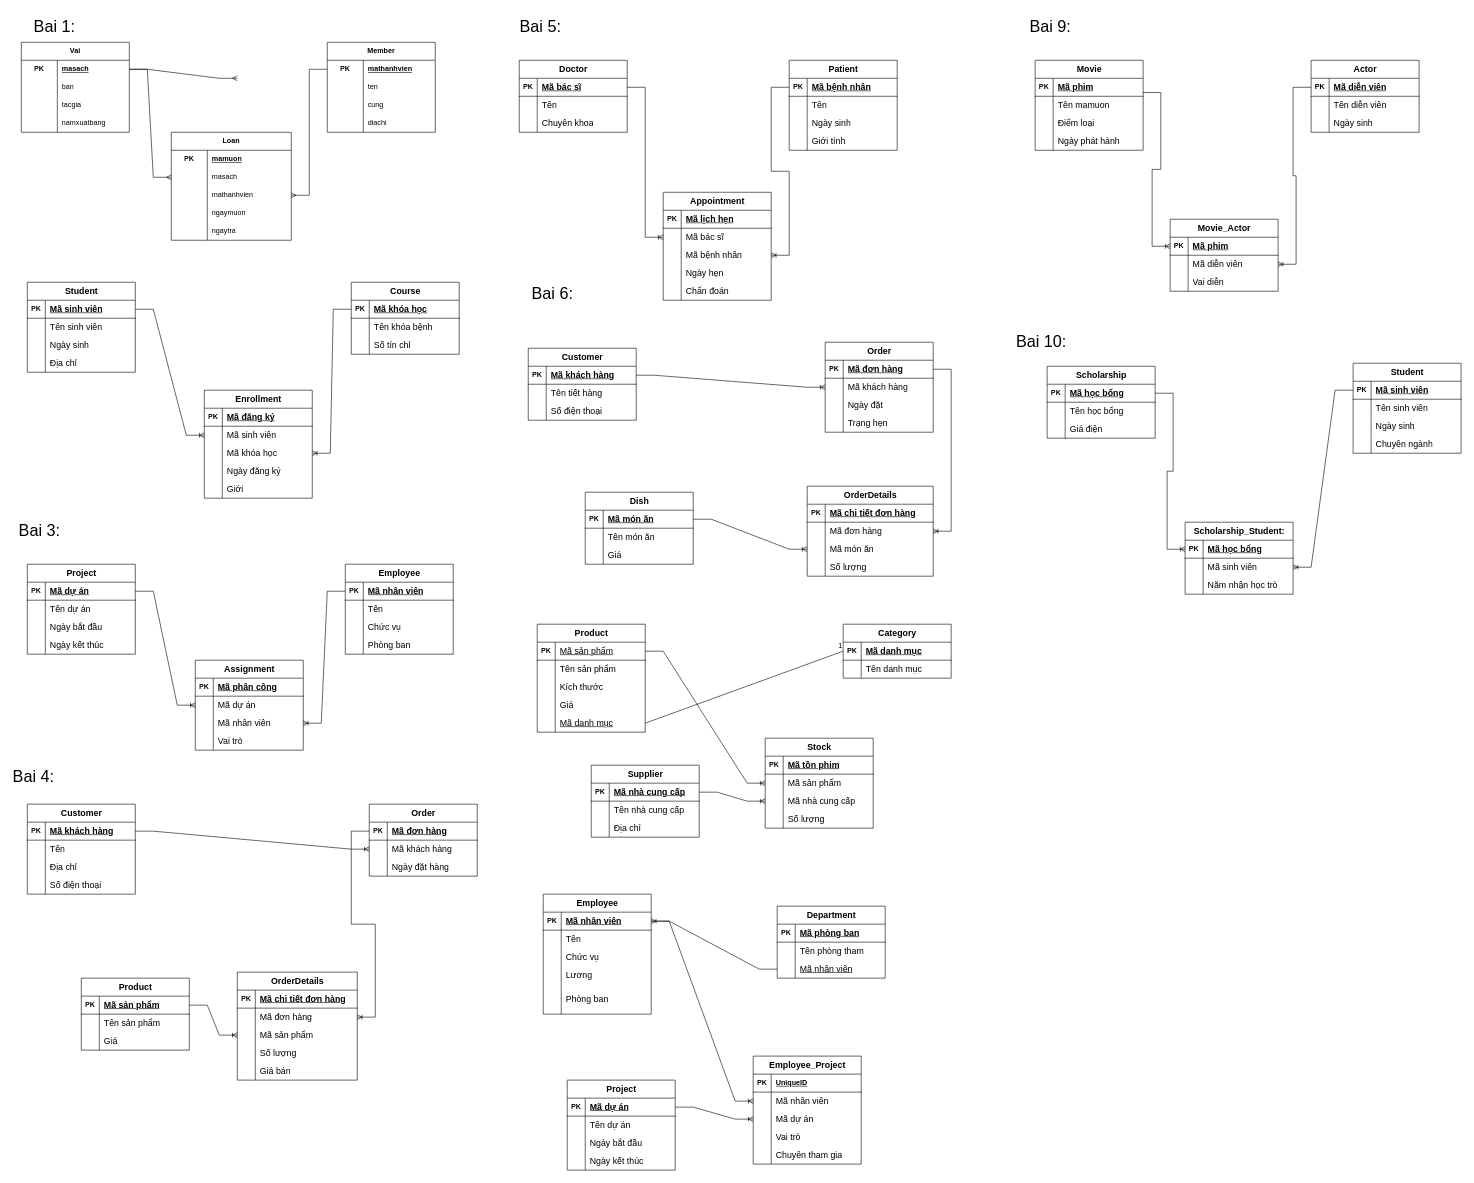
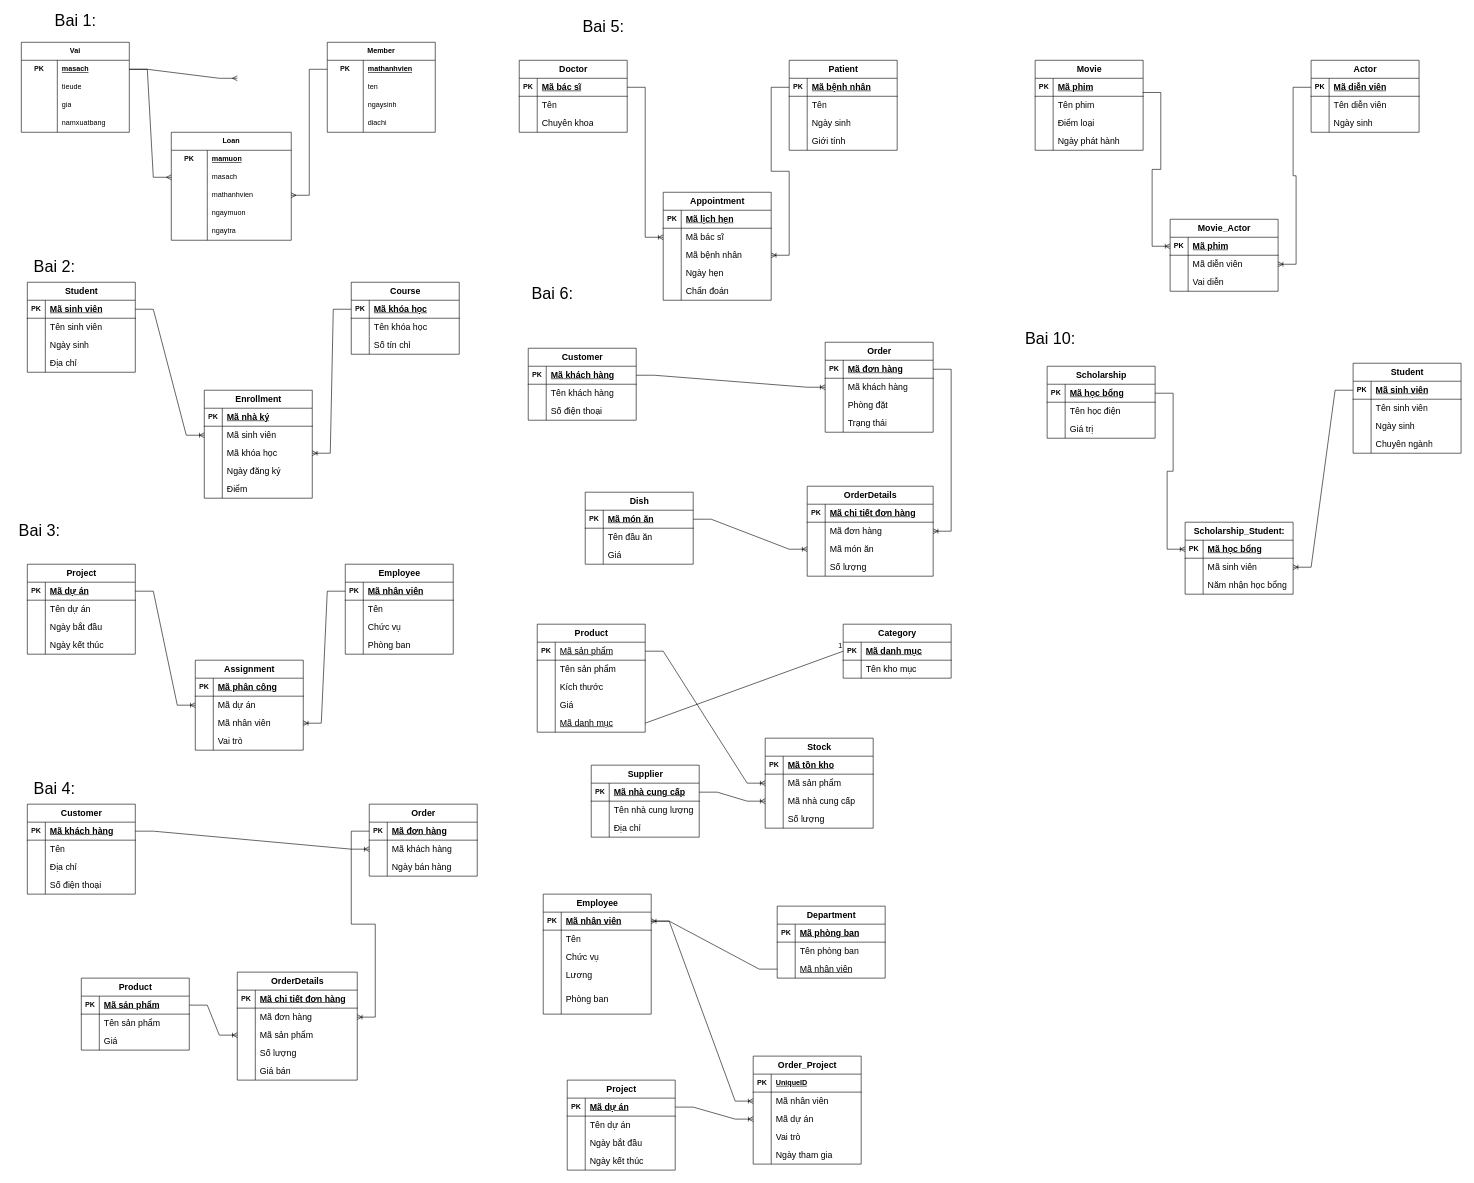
(54, 27) -> (75, 21)
(540, 27) -> (603, 27)
(1050, 27) -> none
(68, 87) -> (73, 87)
(73, 105) -> (67, 105)
(376, 105) -> (383, 105)
(1077, 105) -> (1072, 105)
none -> (54, 267)
(398, 327) -> (396, 327)
(1041, 342) -> (1050, 339)
(575, 393) -> (577, 393)
(863, 405) -> (865, 405)
(1092, 411) -> (1091, 411)
(245, 417) -> (243, 417)
(865, 423) -> (866, 423)
(1083, 429) -> (1082, 429)
(233, 489) -> (234, 489)
(626, 537) -> (626, 537)
(1238, 585) -> (1240, 585)
(888, 669) -> (886, 669)
(807, 765) -> (806, 765)
(33, 777) -> (54, 789)
(644, 810) -> (647, 810)
(416, 867) -> (416, 867)
(826, 951) -> (824, 951)
(808, 1065) -> (808, 1065)
(804, 1155) -> (800, 1155)
